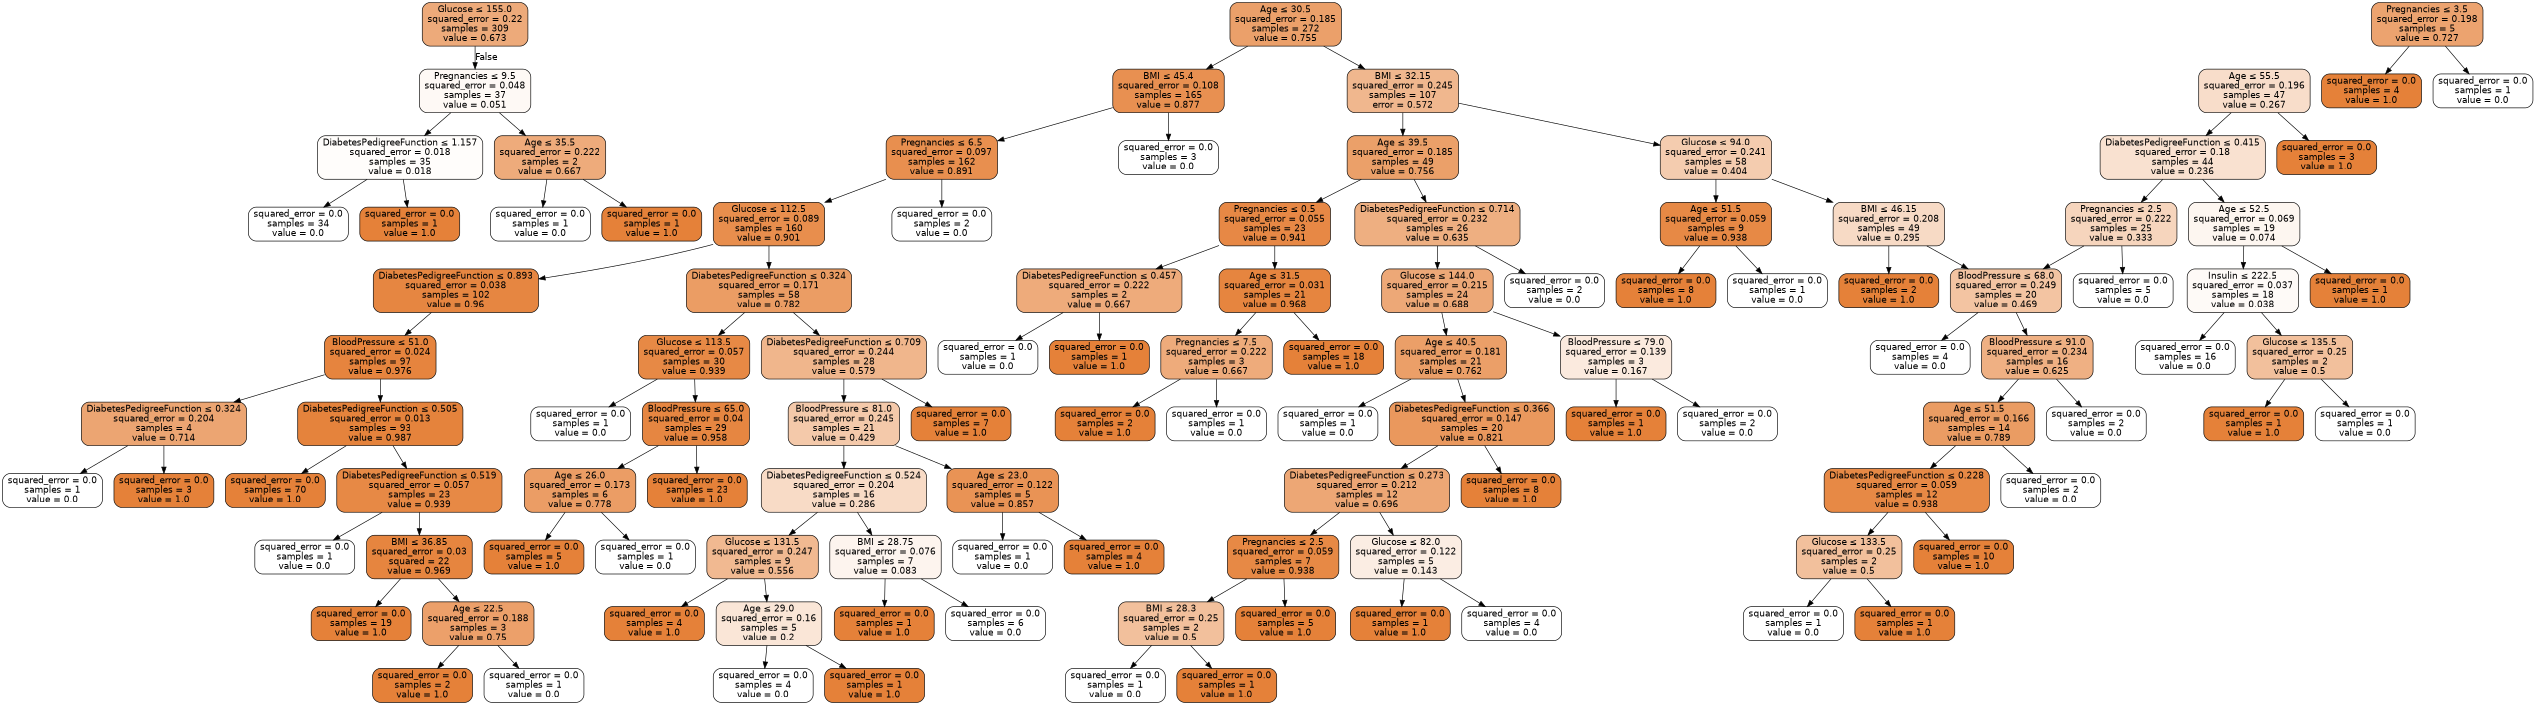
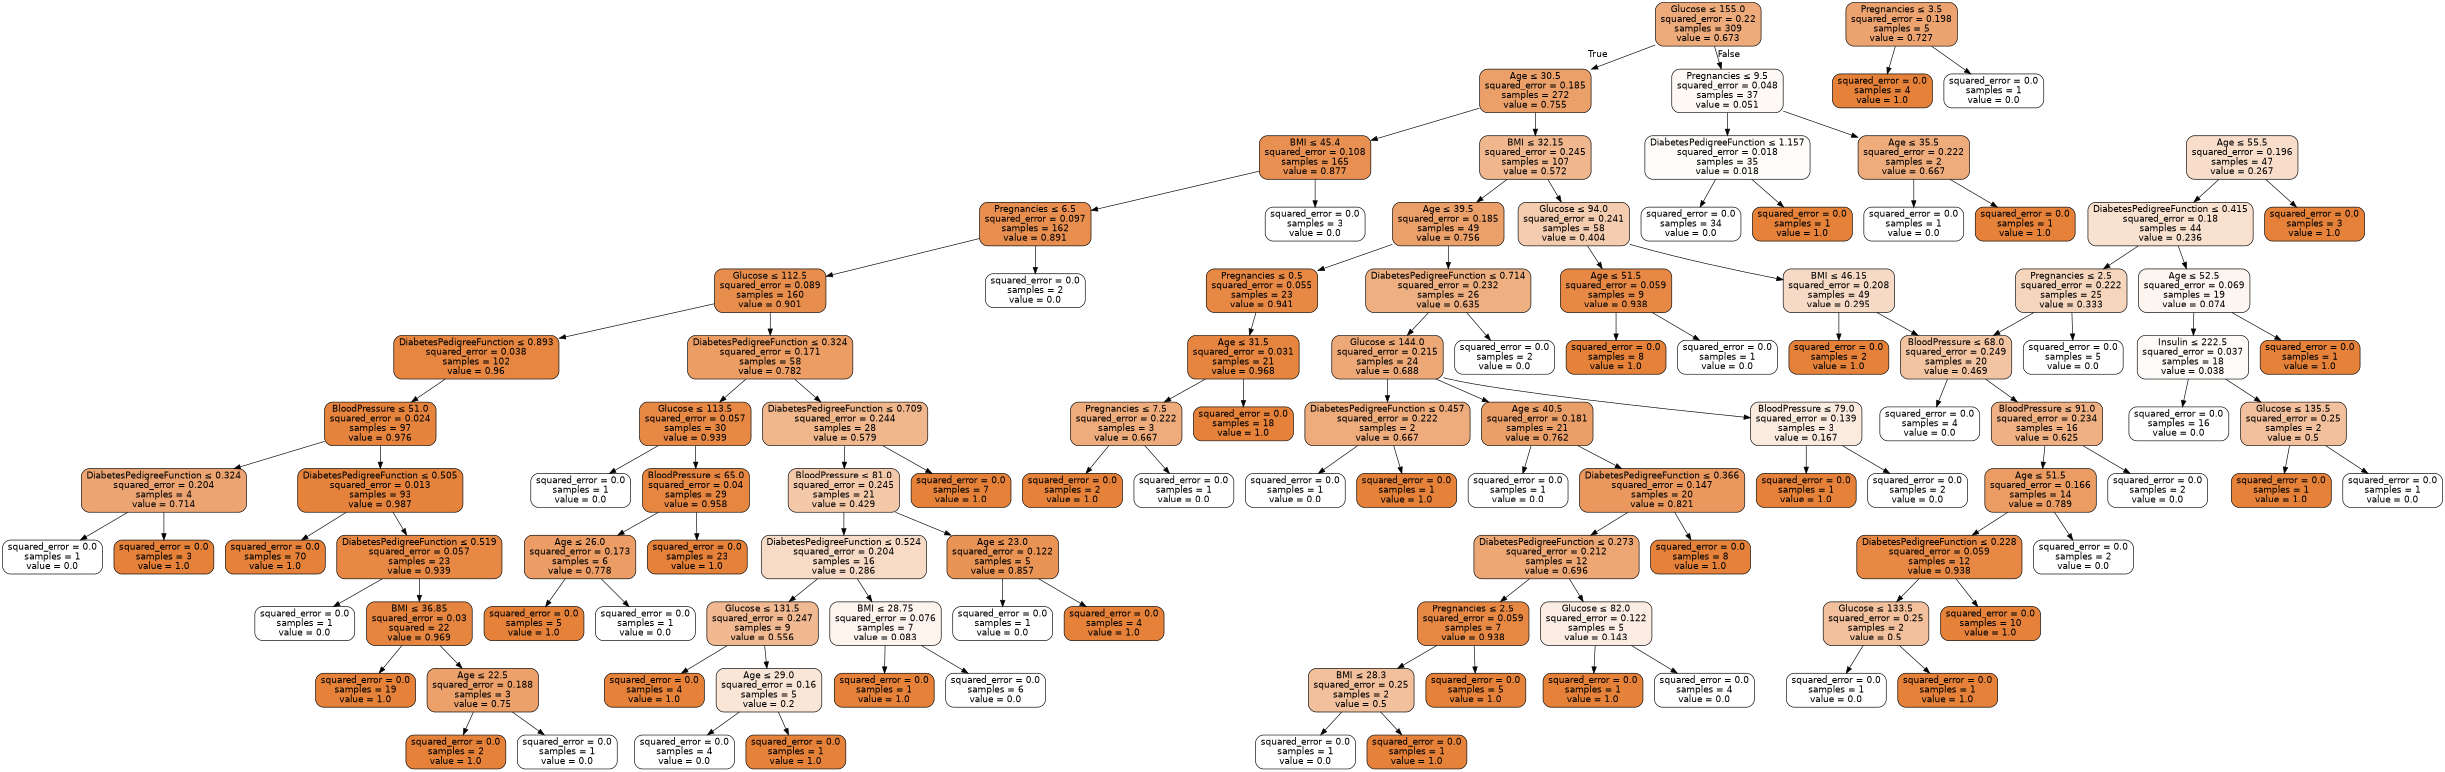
none -> (1626, 56)
(1403, 105) -> (1535, 172)
(1191, 256) -> (1387, 387)
